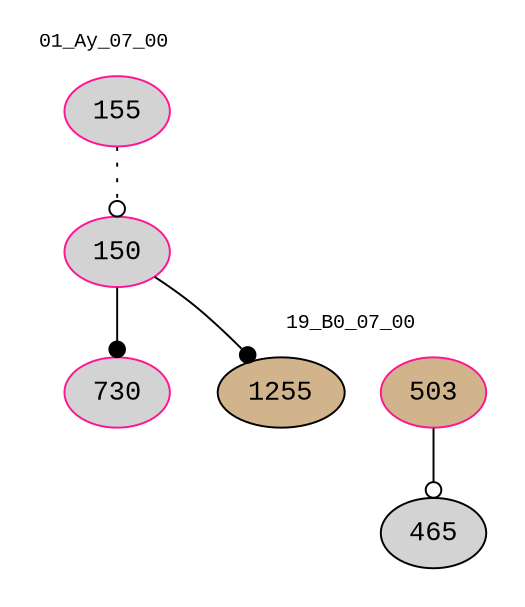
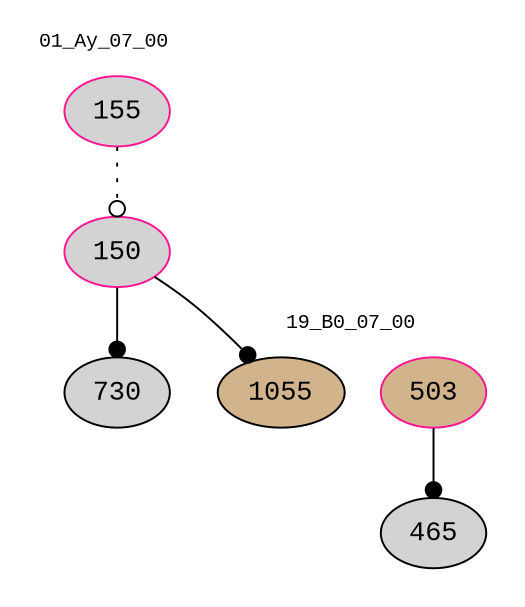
(117, 393) -> (117, 393)
(281, 393) -> (281, 393)
(434, 455) -> (434, 455)
